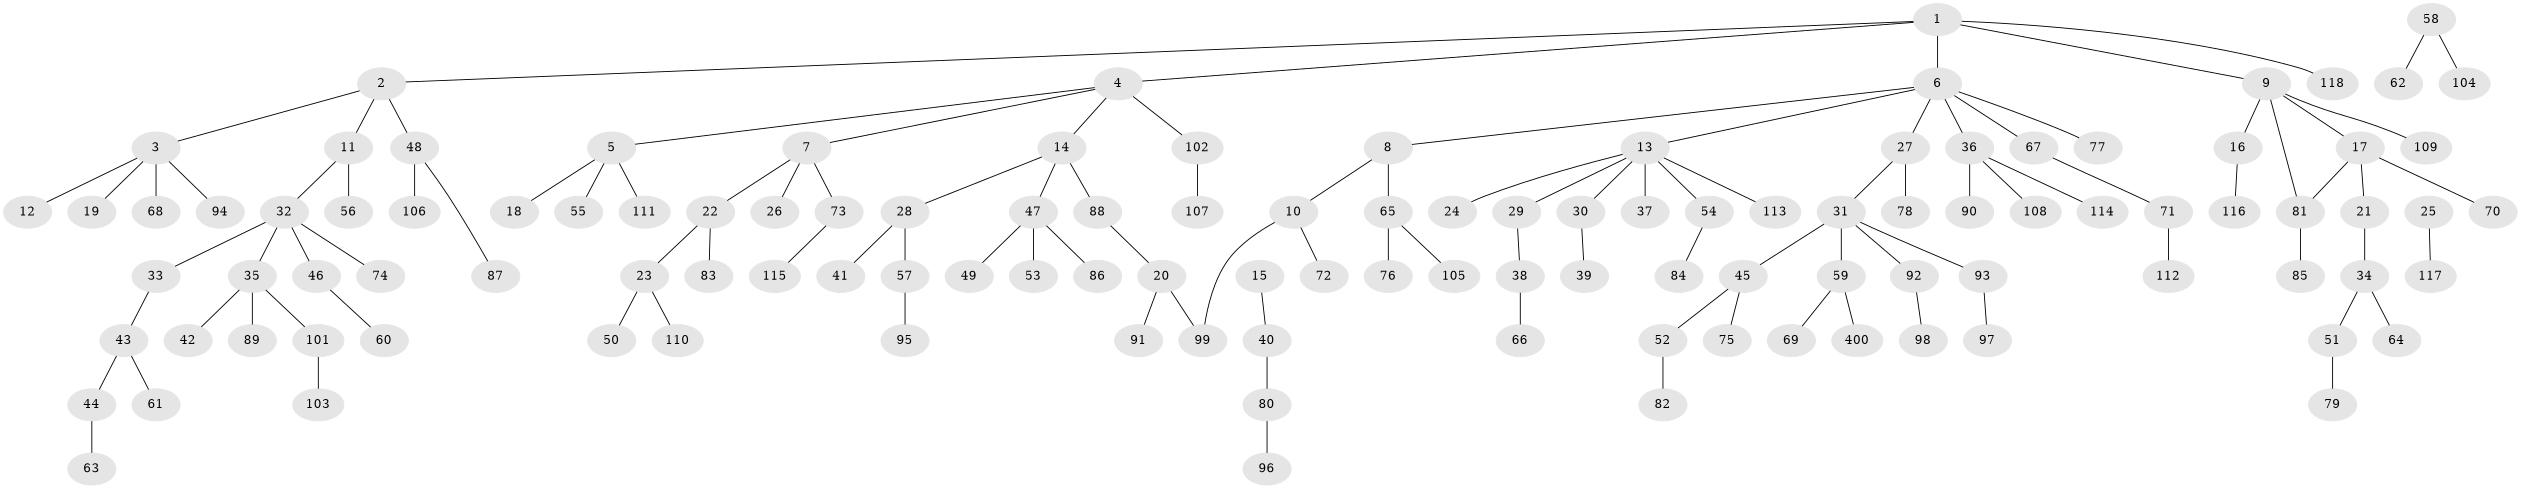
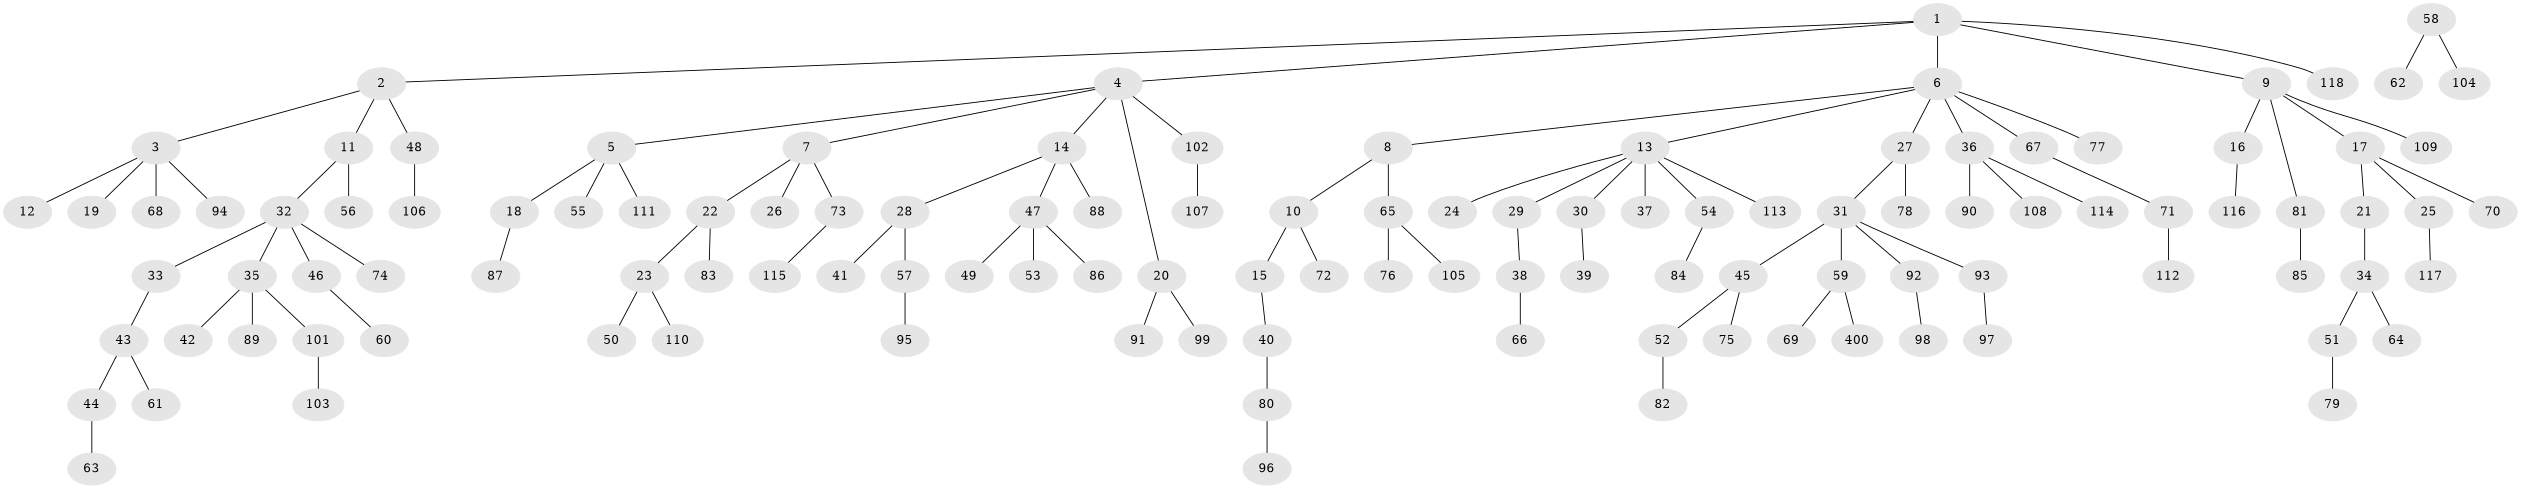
(2330, 180) -> (2395, 180)
(458, 211) -> (505, 244)
(1130, 244) -> (1140, 180)
(1226, 264) -> (1277, 244)
